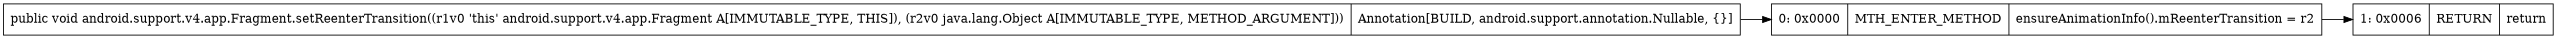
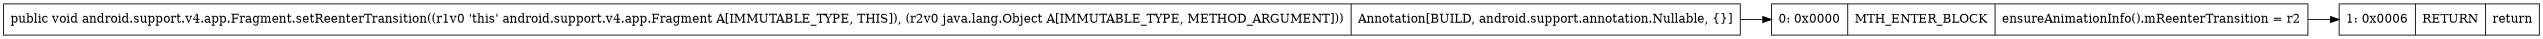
(1928, 19) -> (1921, 19)
